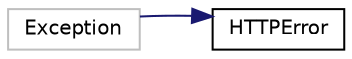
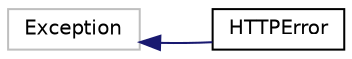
(166, 16) -> (186, 43)
